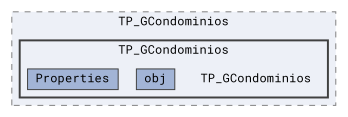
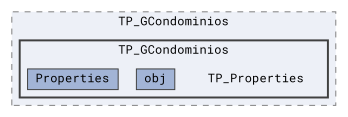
(256, 79) -> (256, 79)
